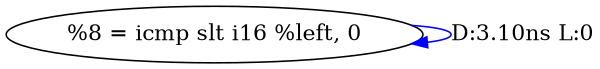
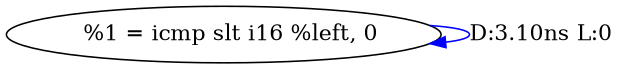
(215, 35) -> (224, 35)
